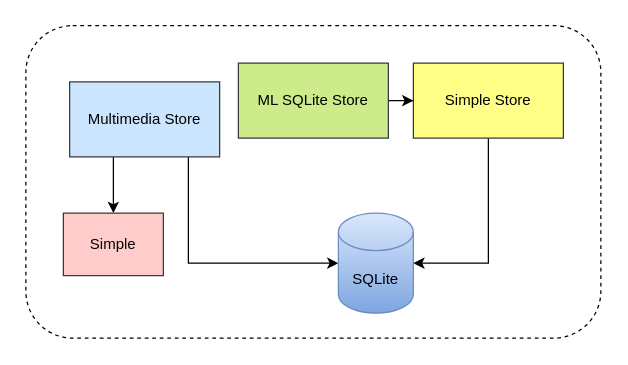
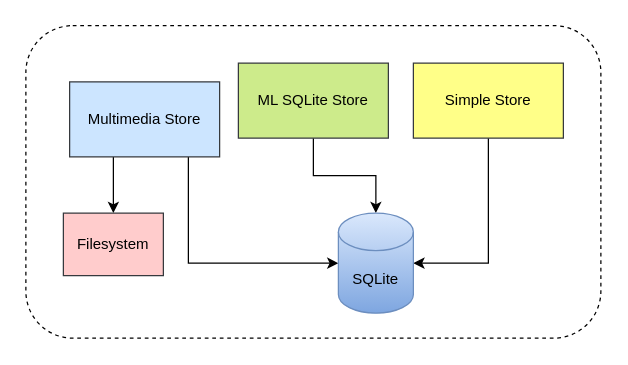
(405, 101) -> (340, 176)
(113, 244) -> (113, 244)
